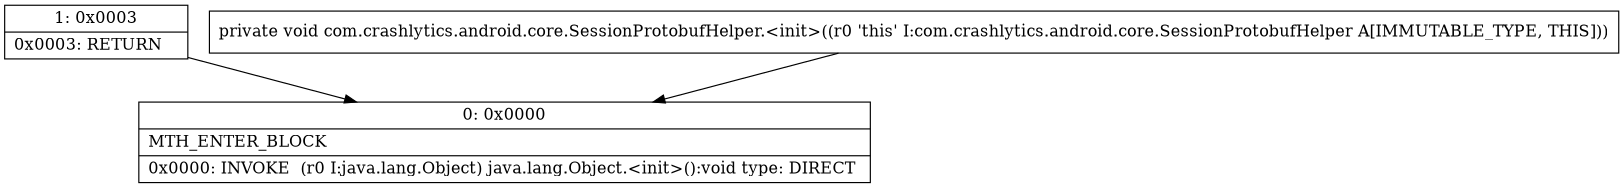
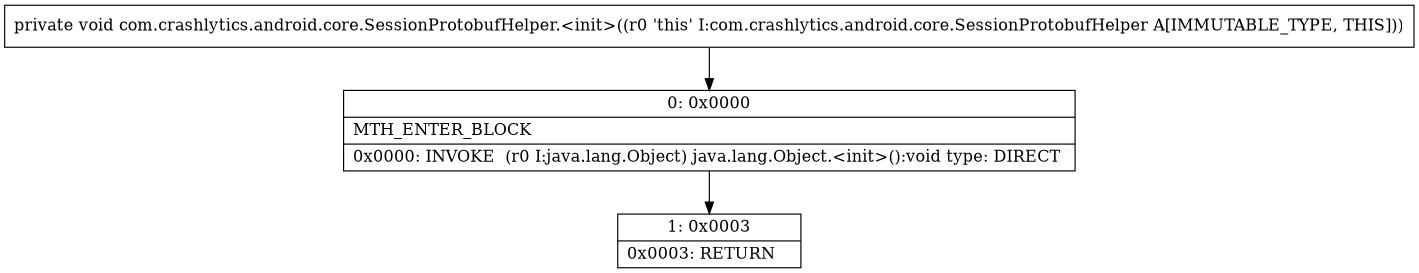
(266, 78) -> (709, 187)
